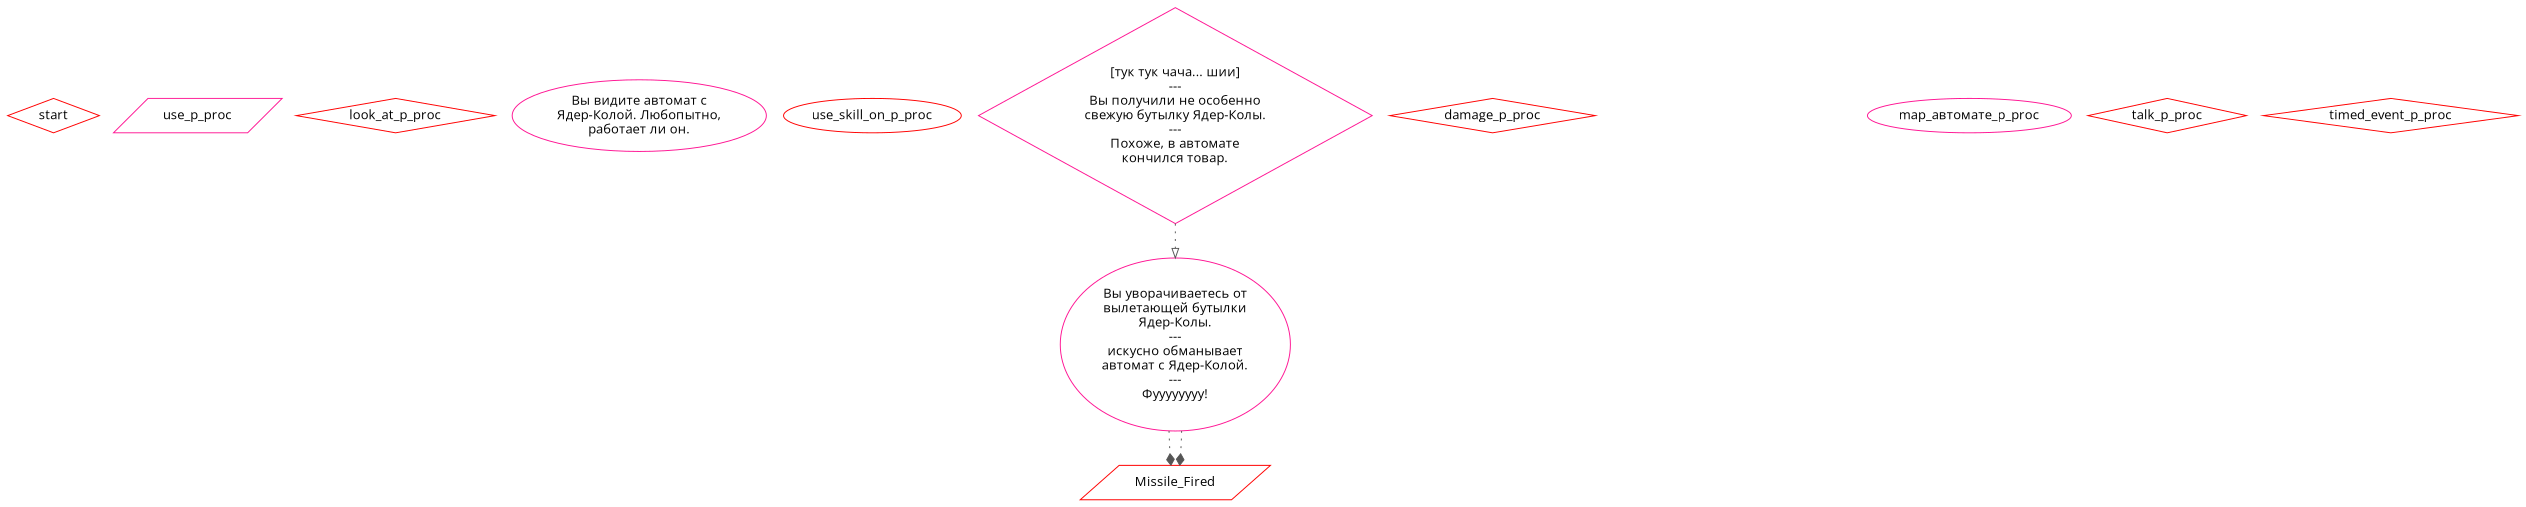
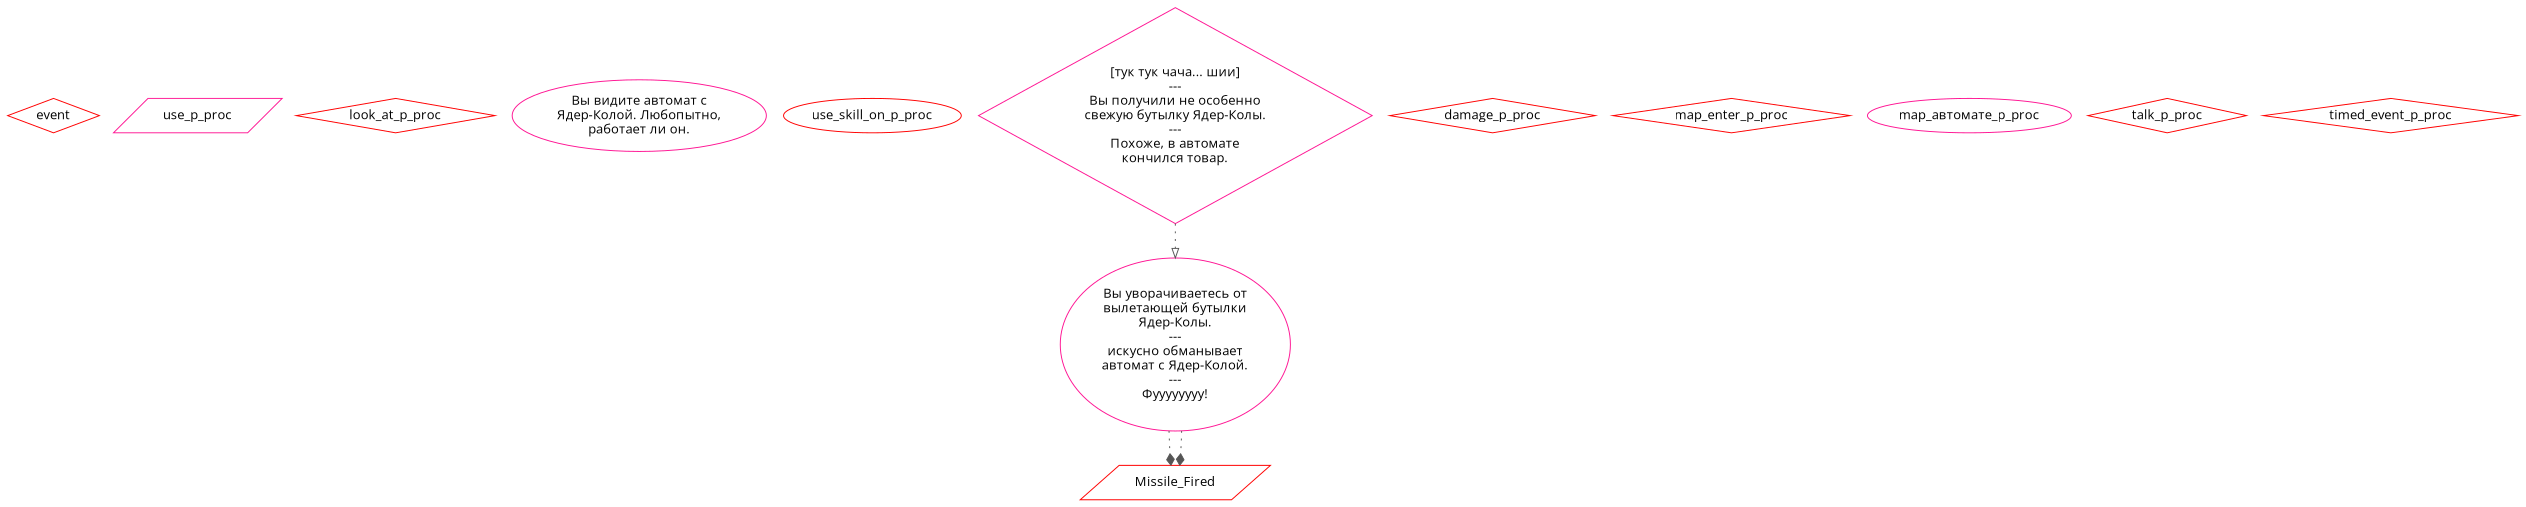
(54, 116) -> (54, 116)
none -> (1731, 116)
